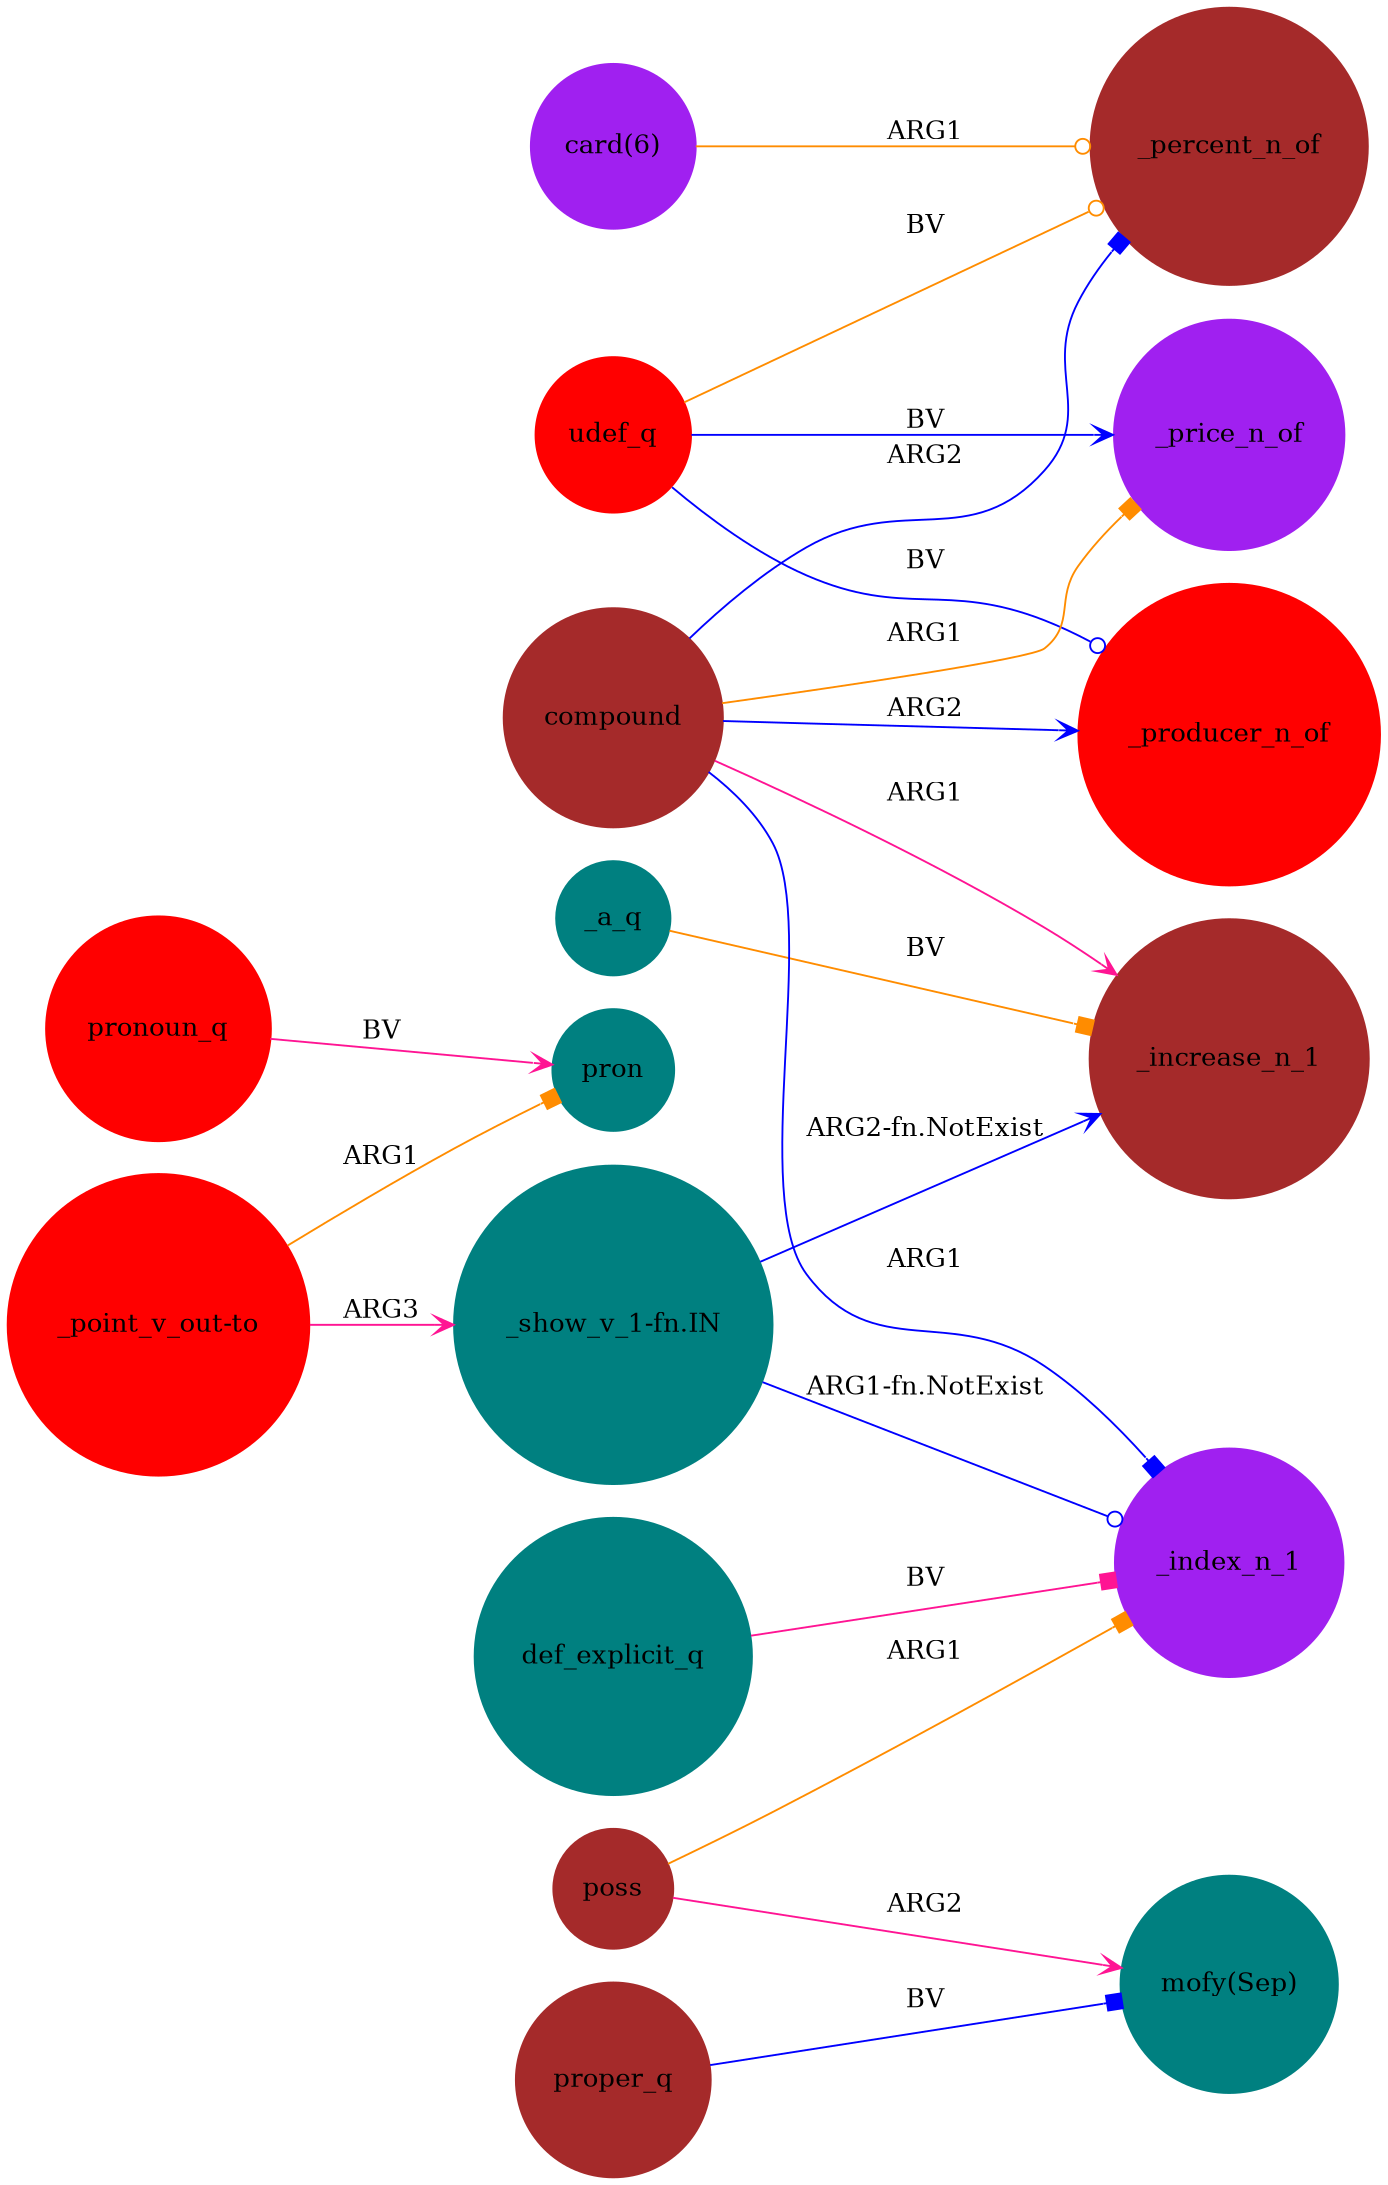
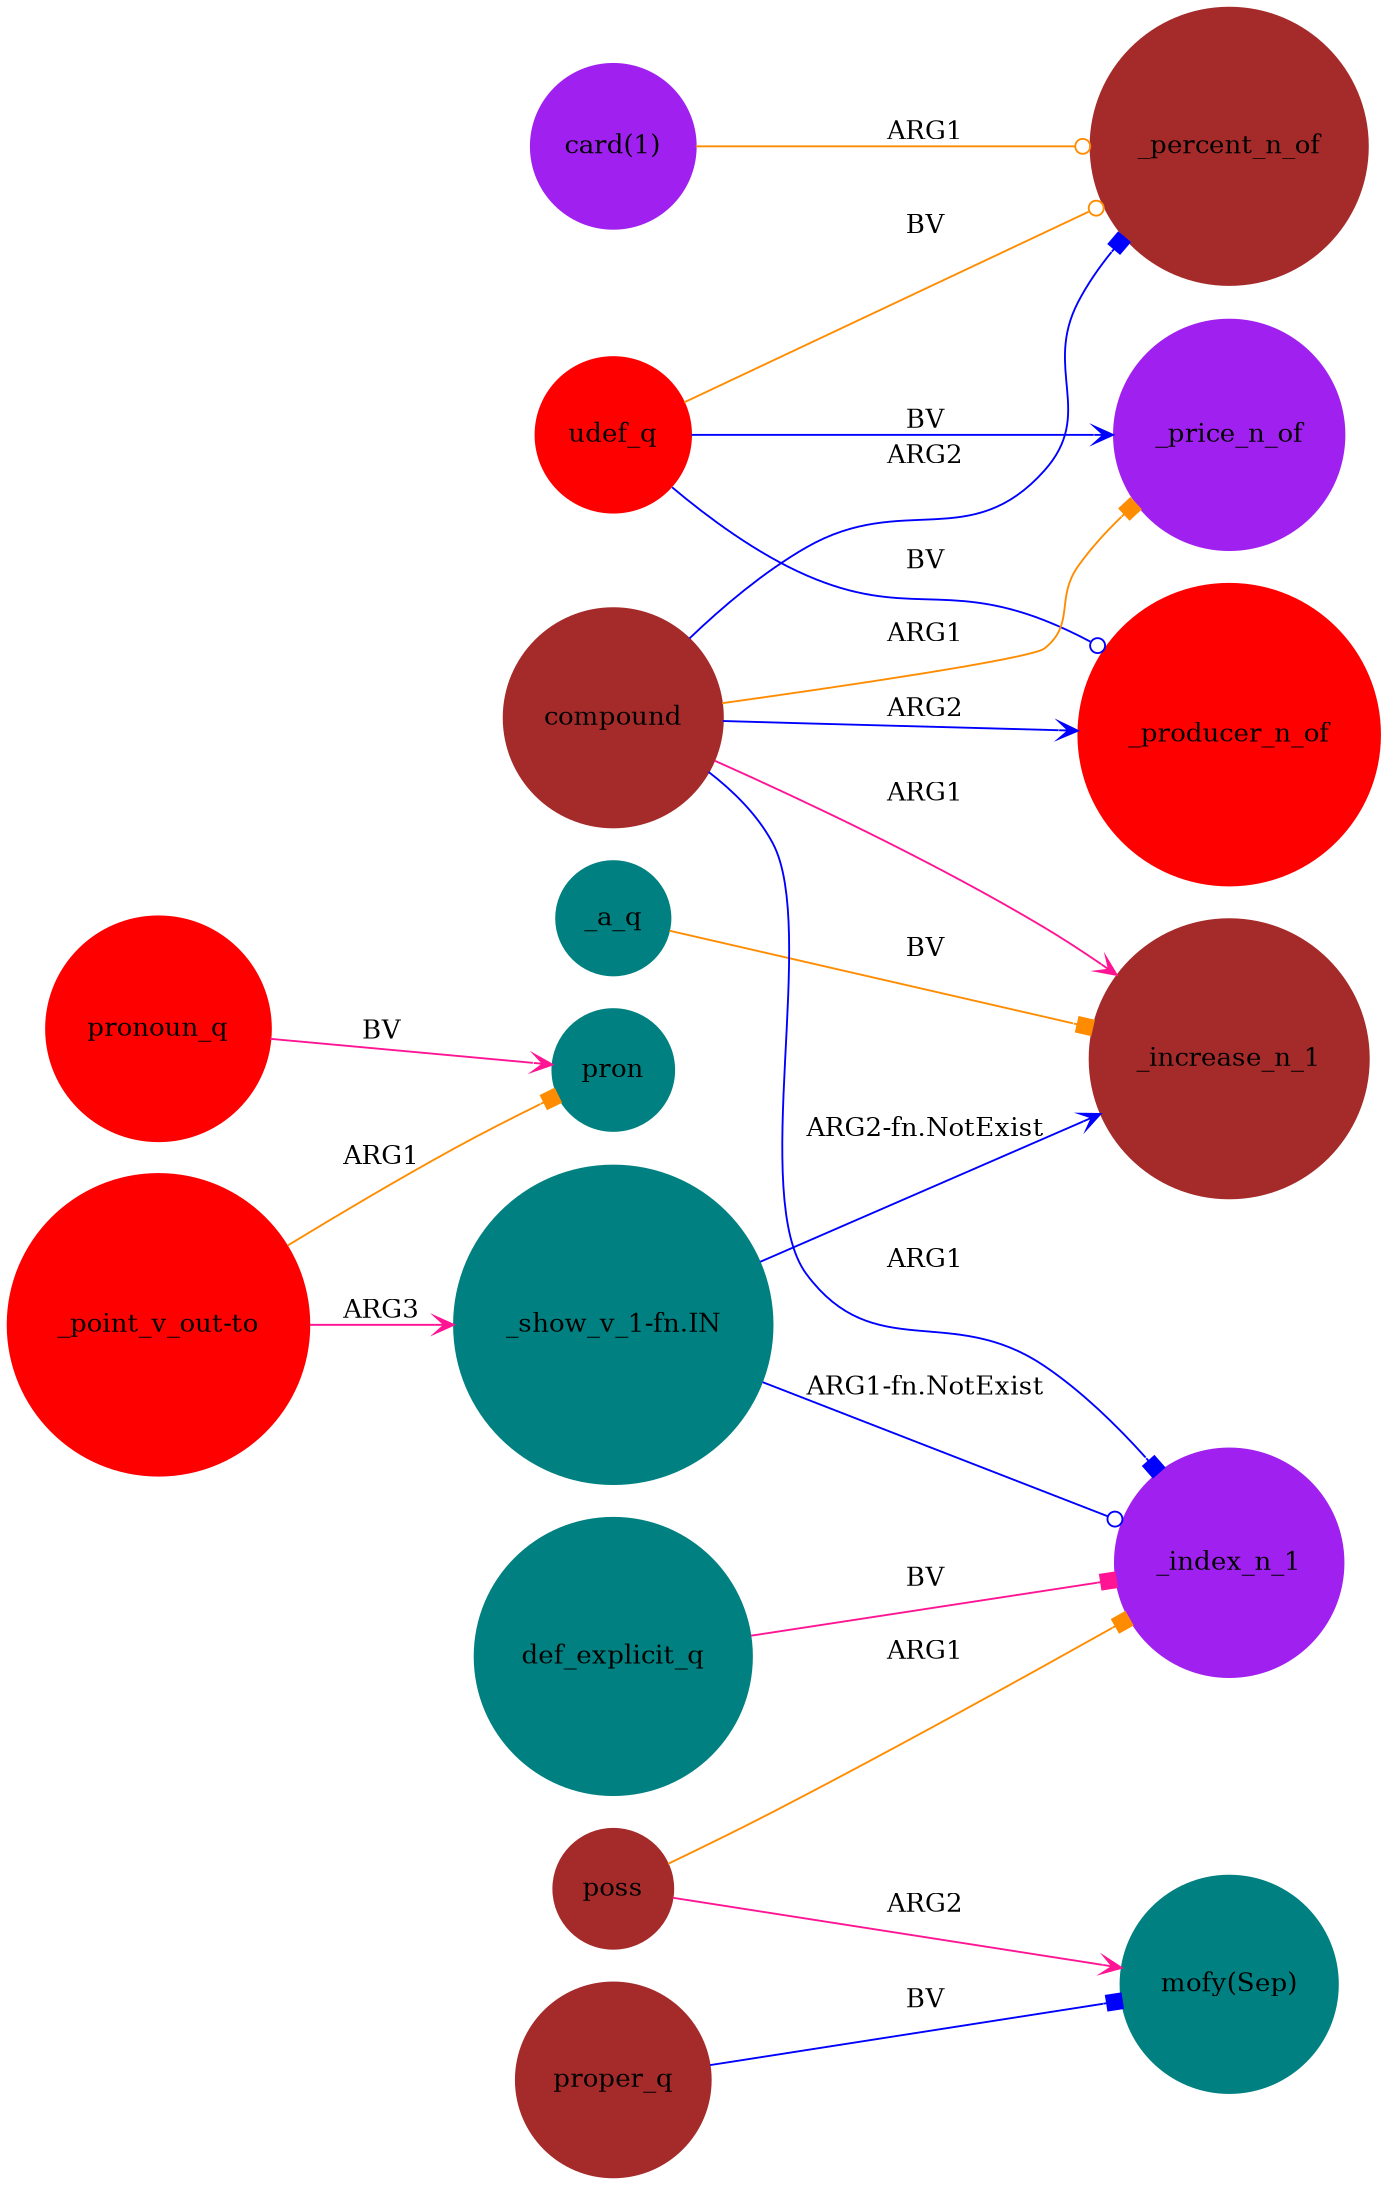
(613, 146) -> (613, 146)
